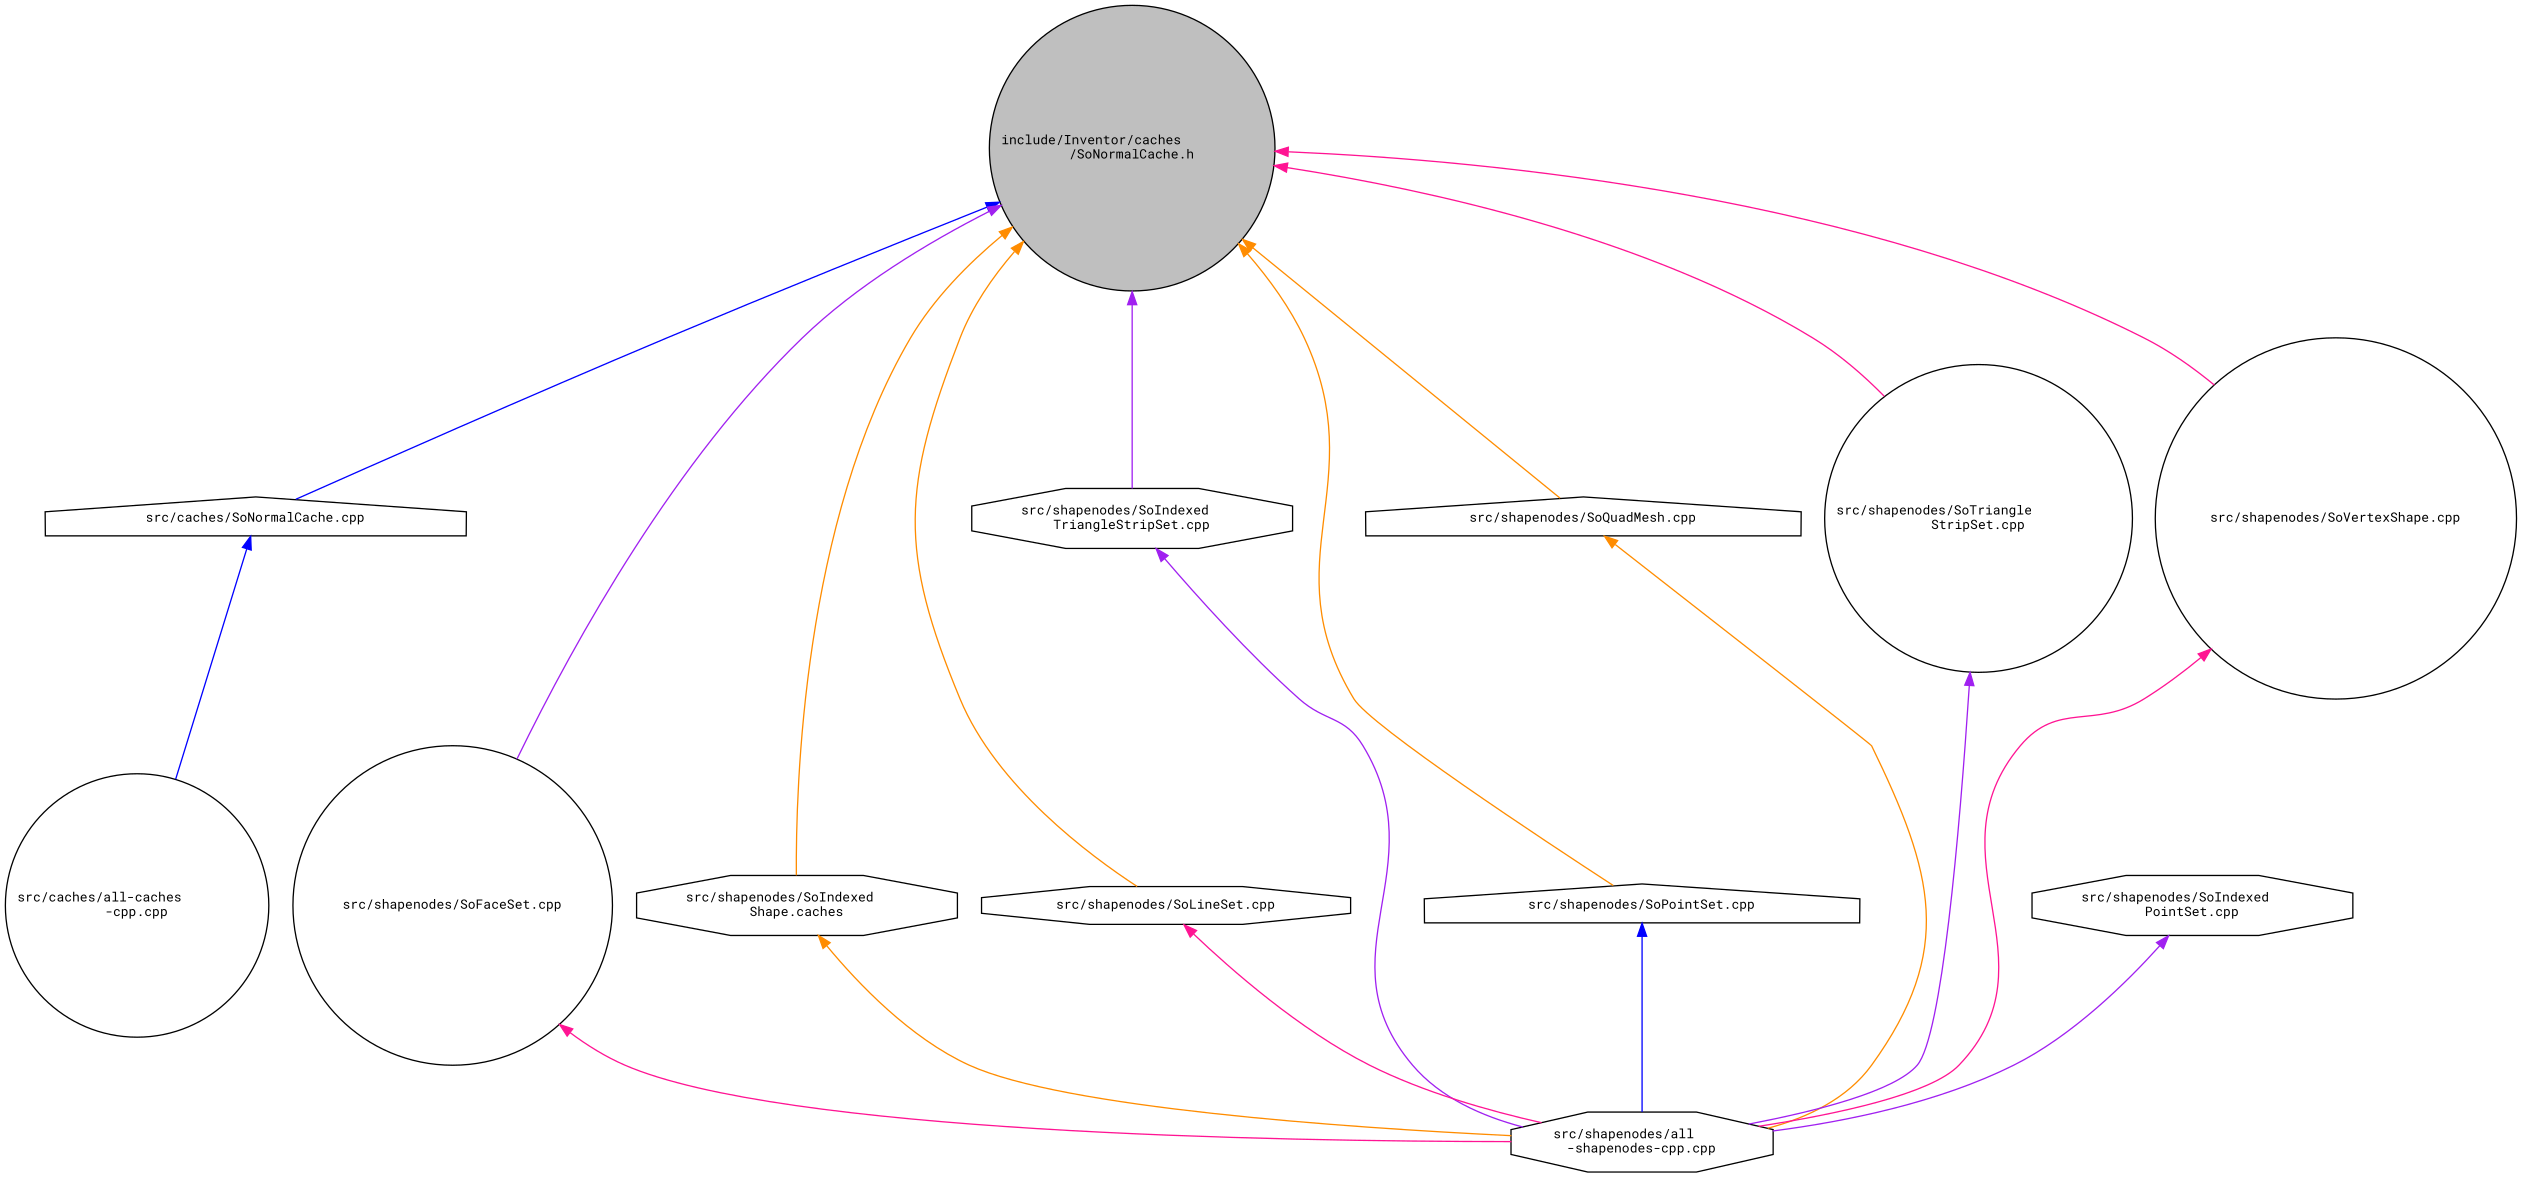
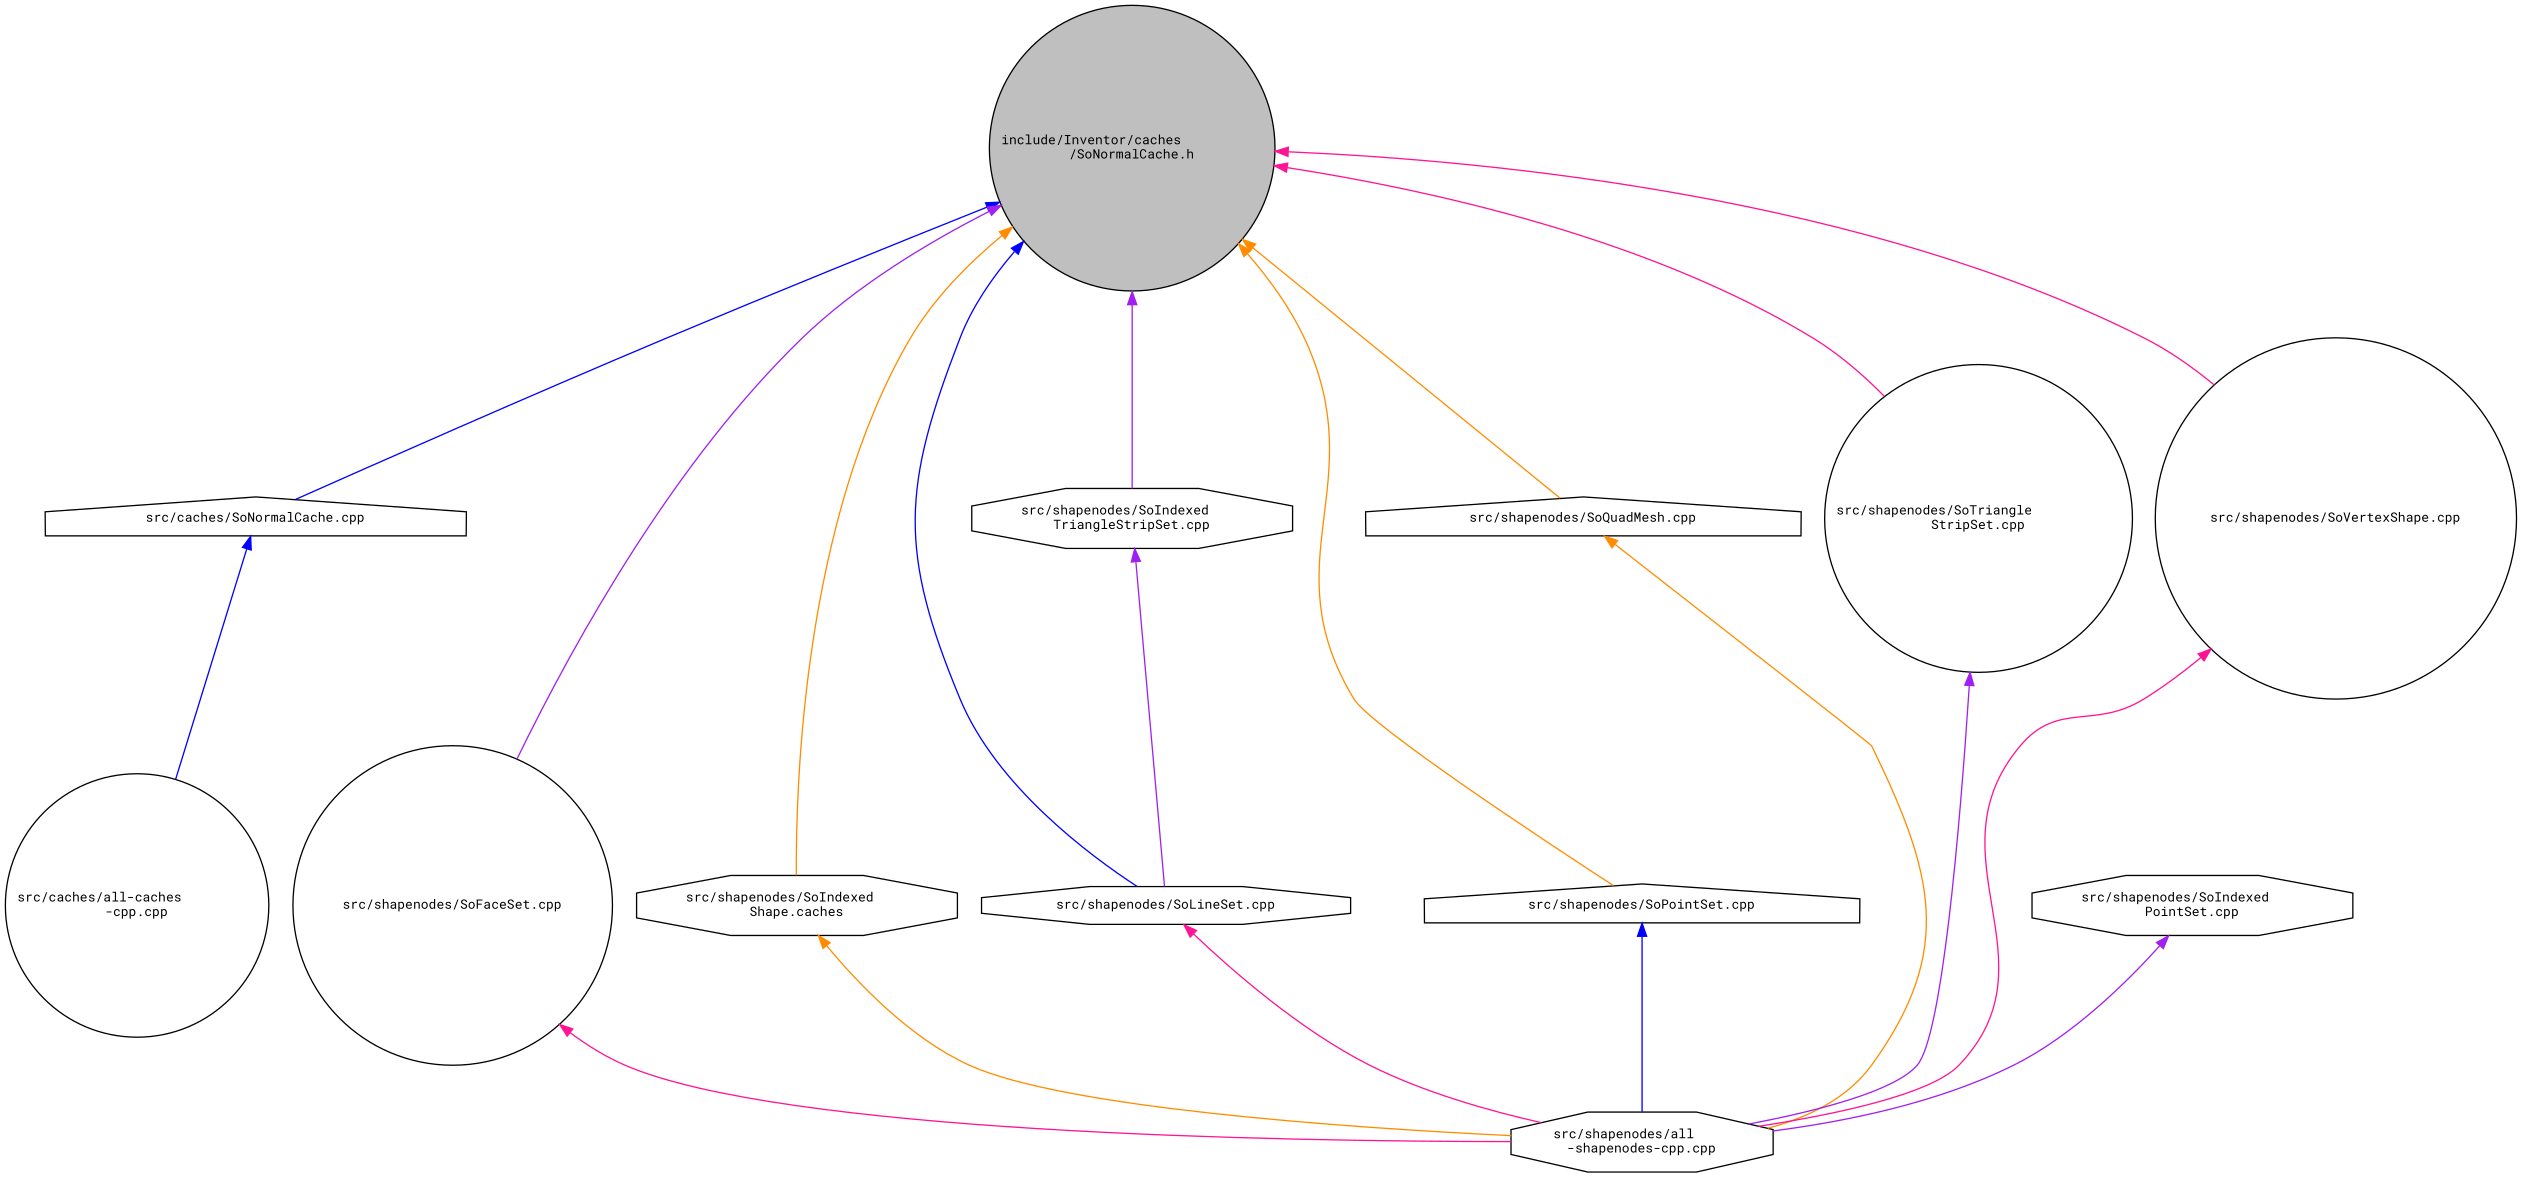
(925, 597) -> (925, 597)
(1389, 835) -> (1150, 724)
